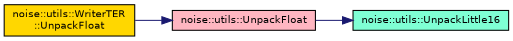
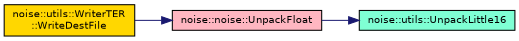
(69, 20) -> (69, 20)
(244, 20) -> (247, 20)
